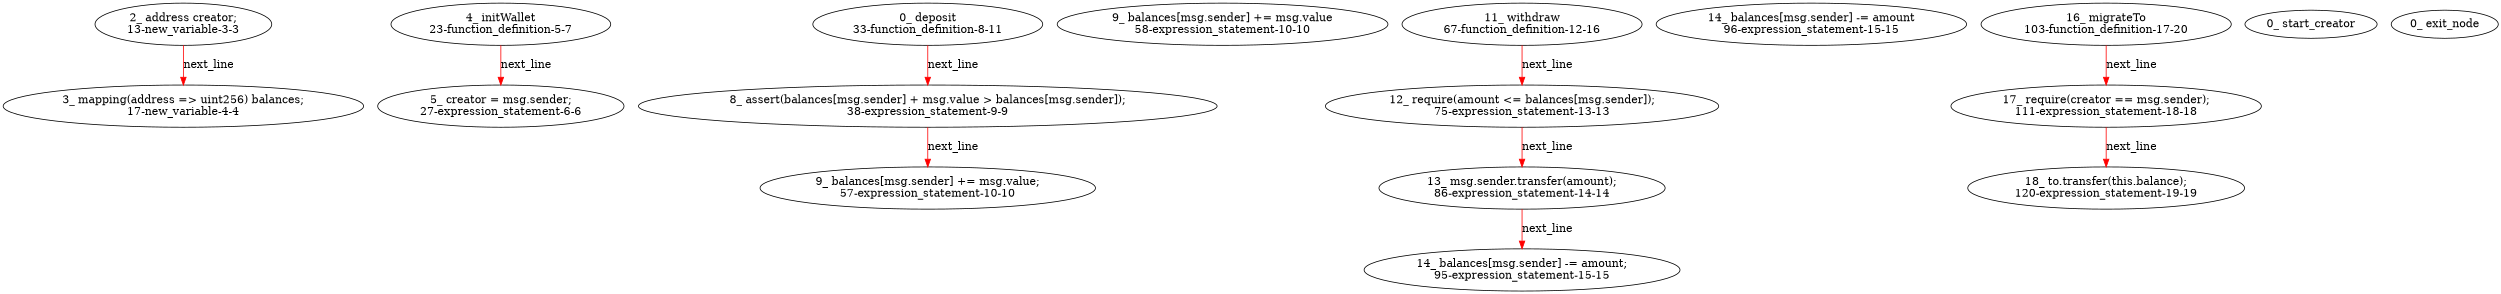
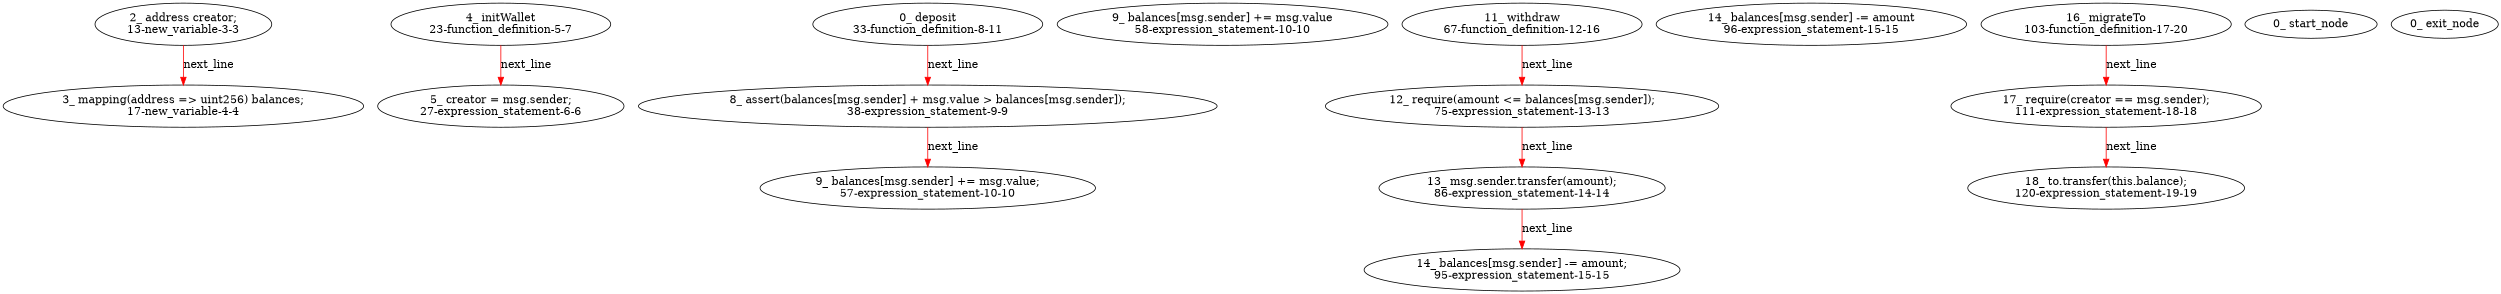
(2311, 24) -> (2311, 24)
